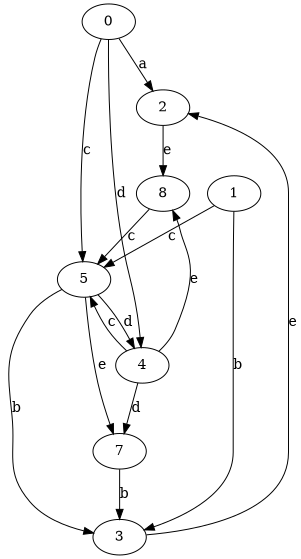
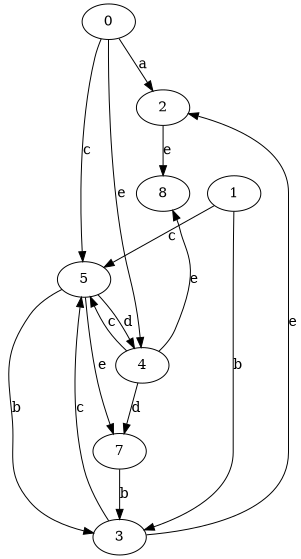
(122, 194) -> (122, 194)
(127, 233) -> (76, 417)
